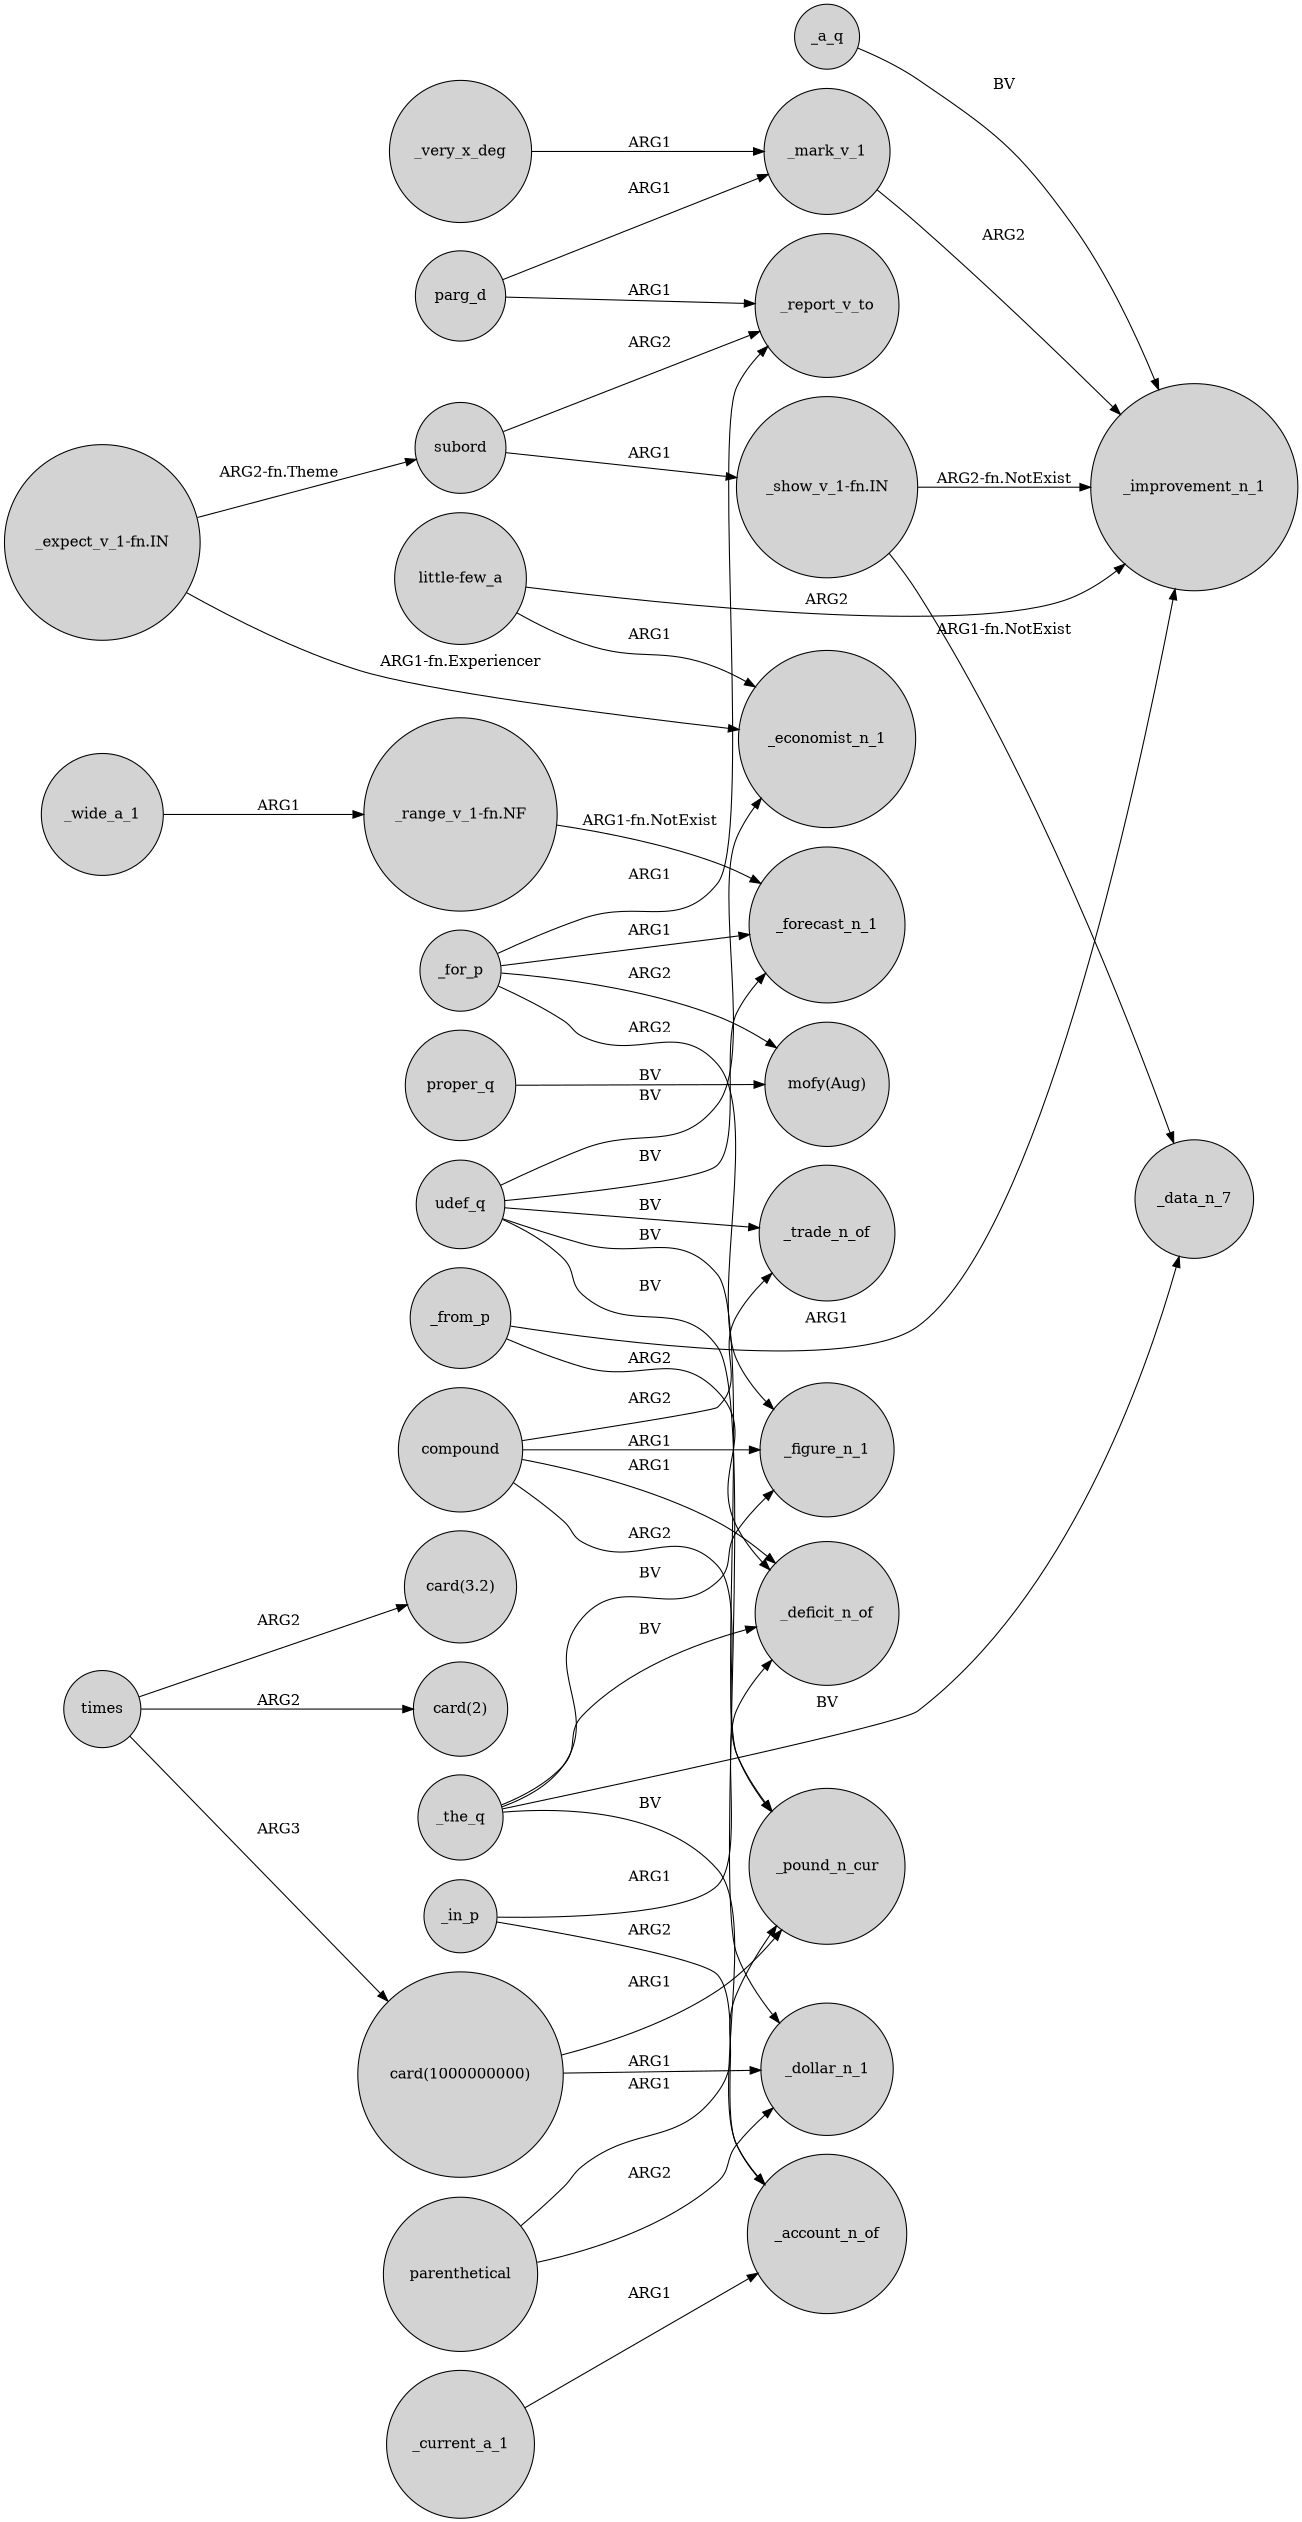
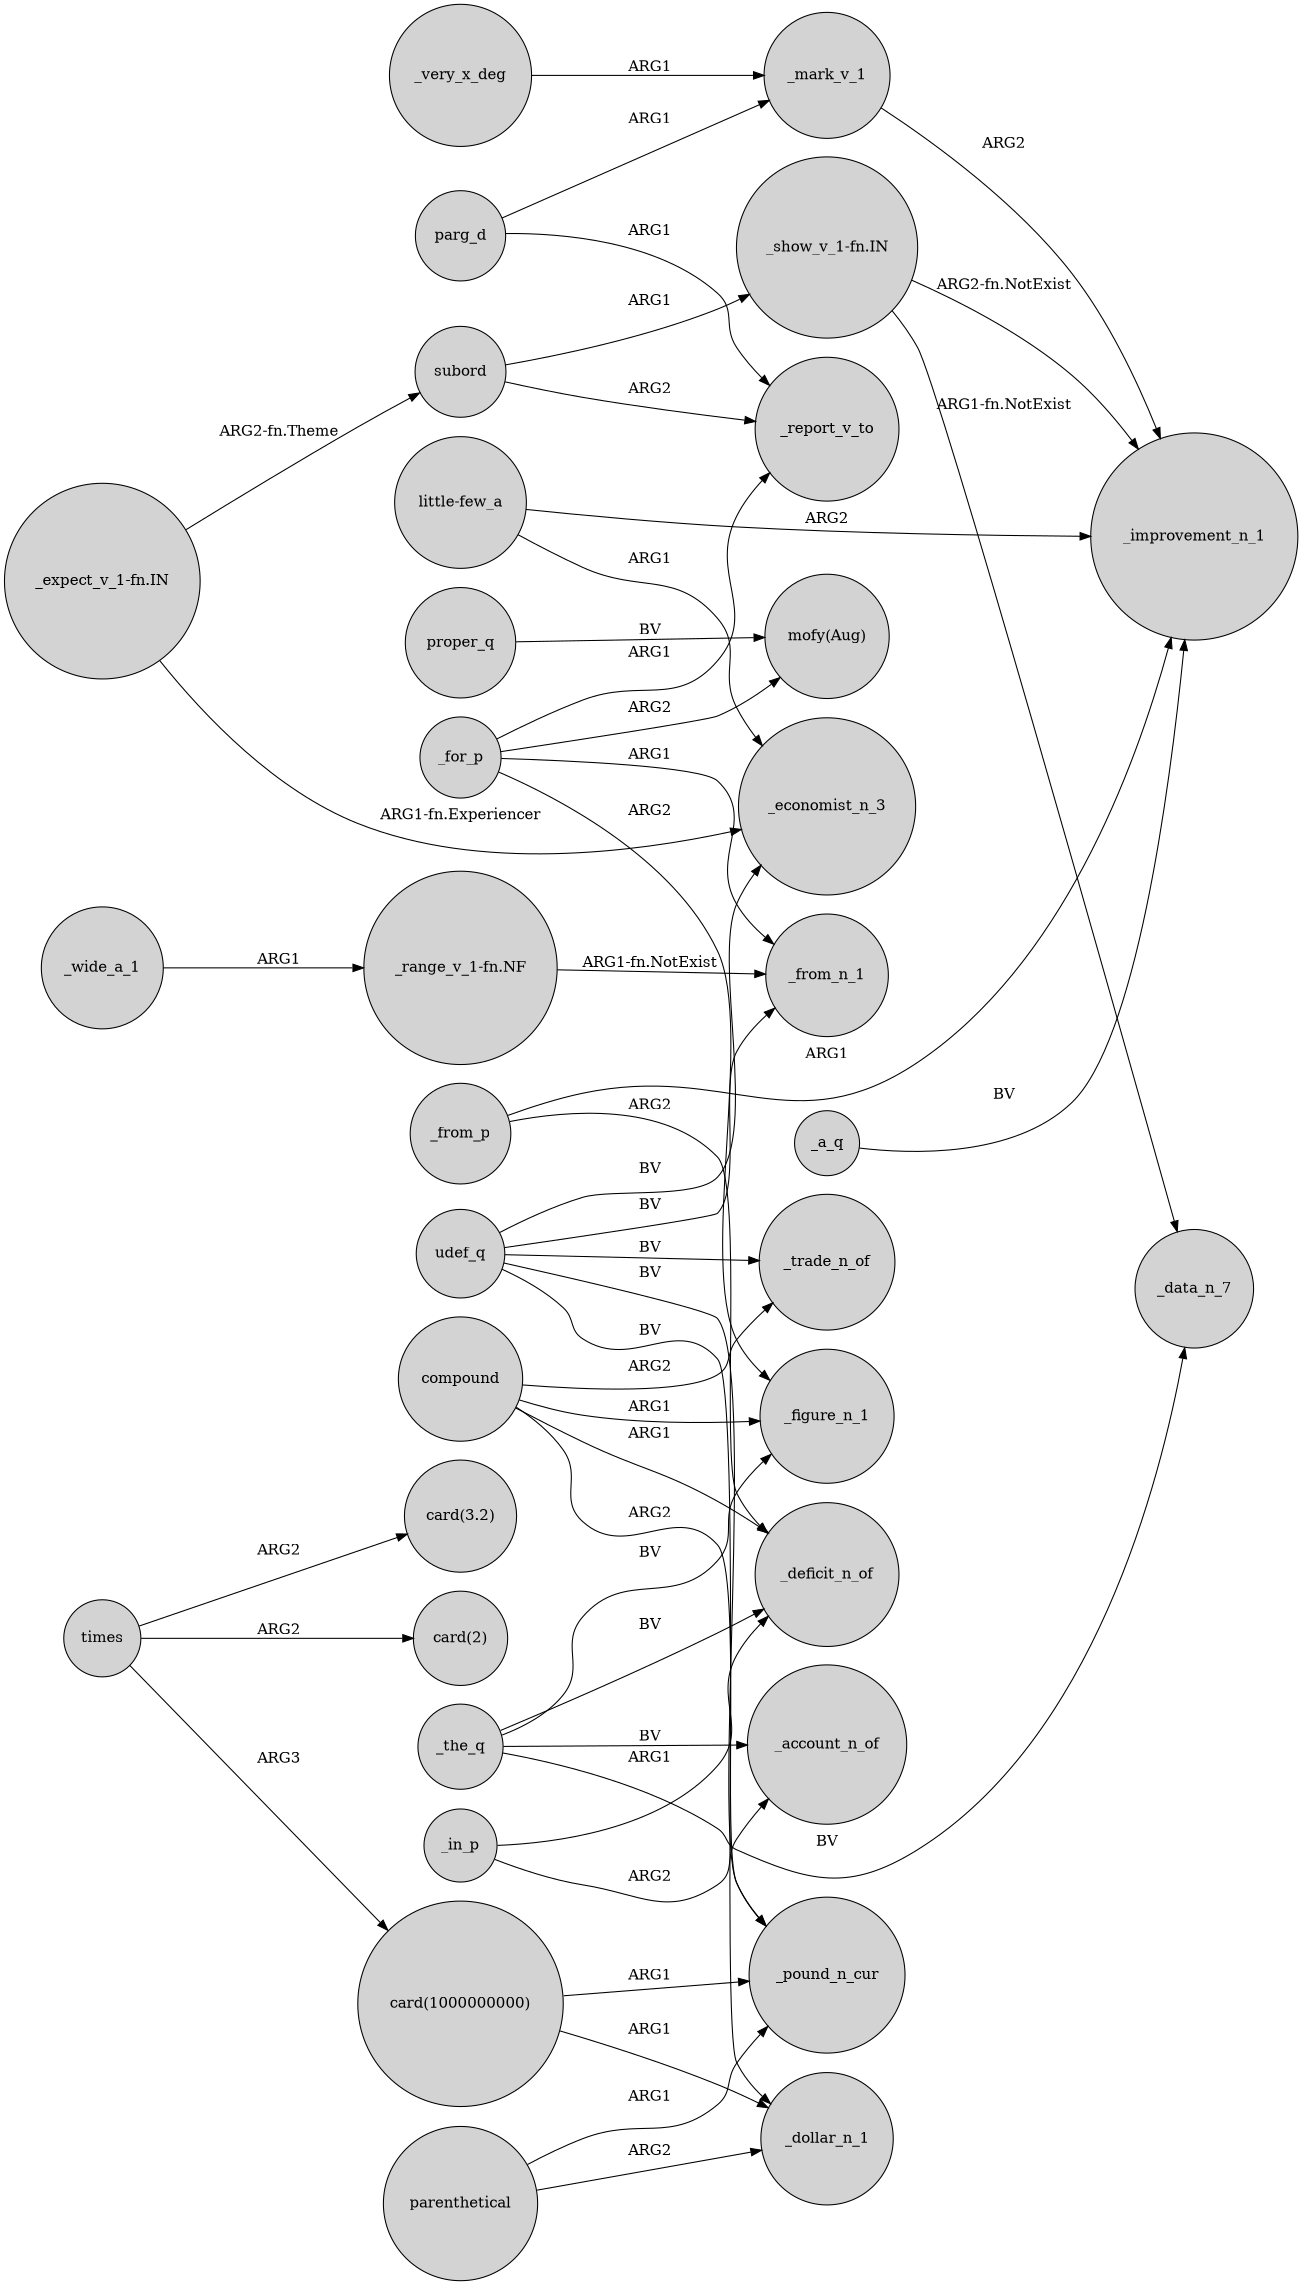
(827, 739) -> (827, 806)
(827, 925) -> (827, 975)
(461, 2444) -> none
